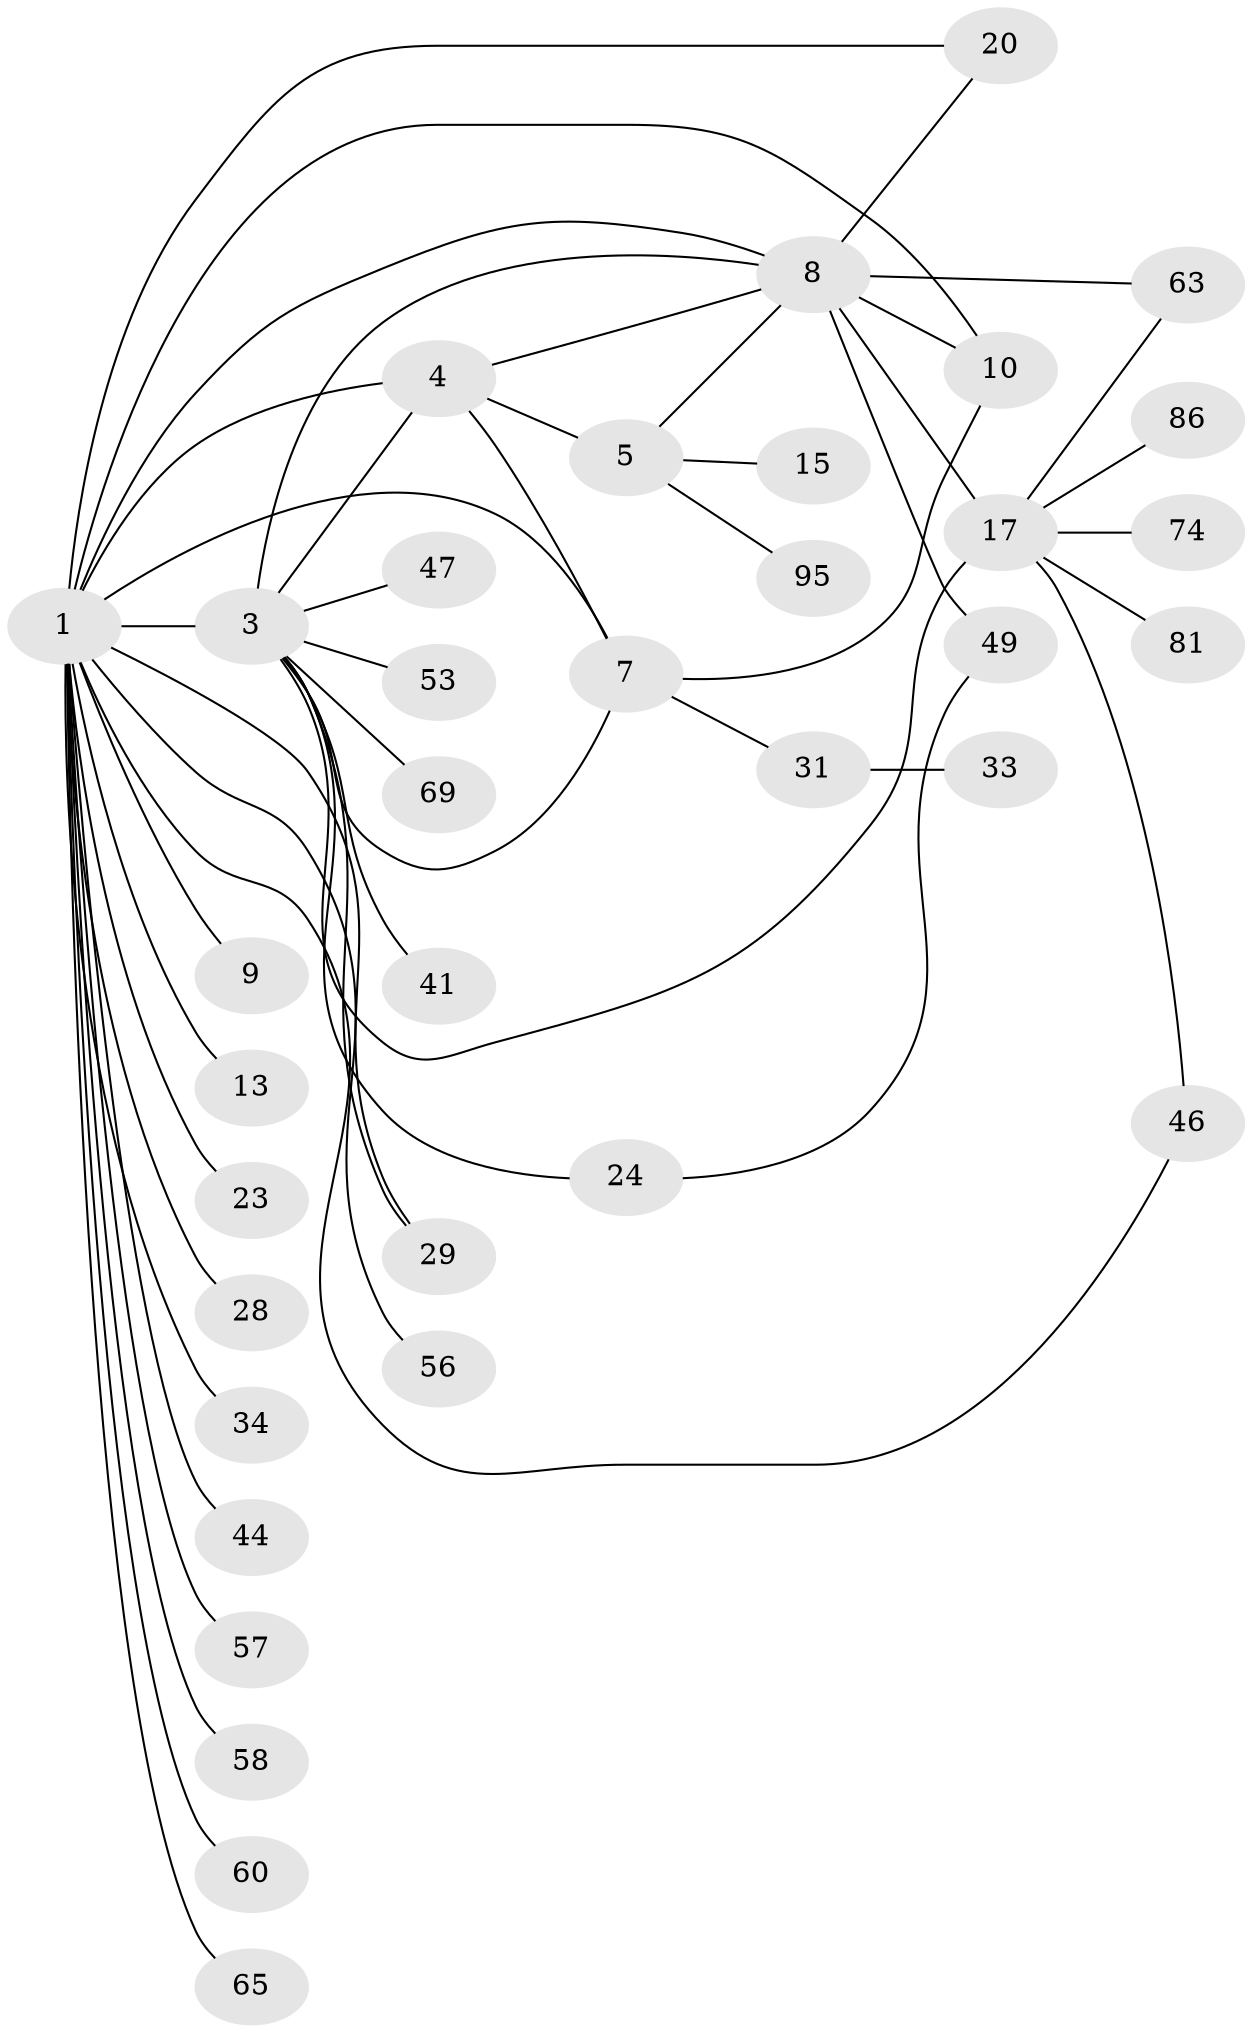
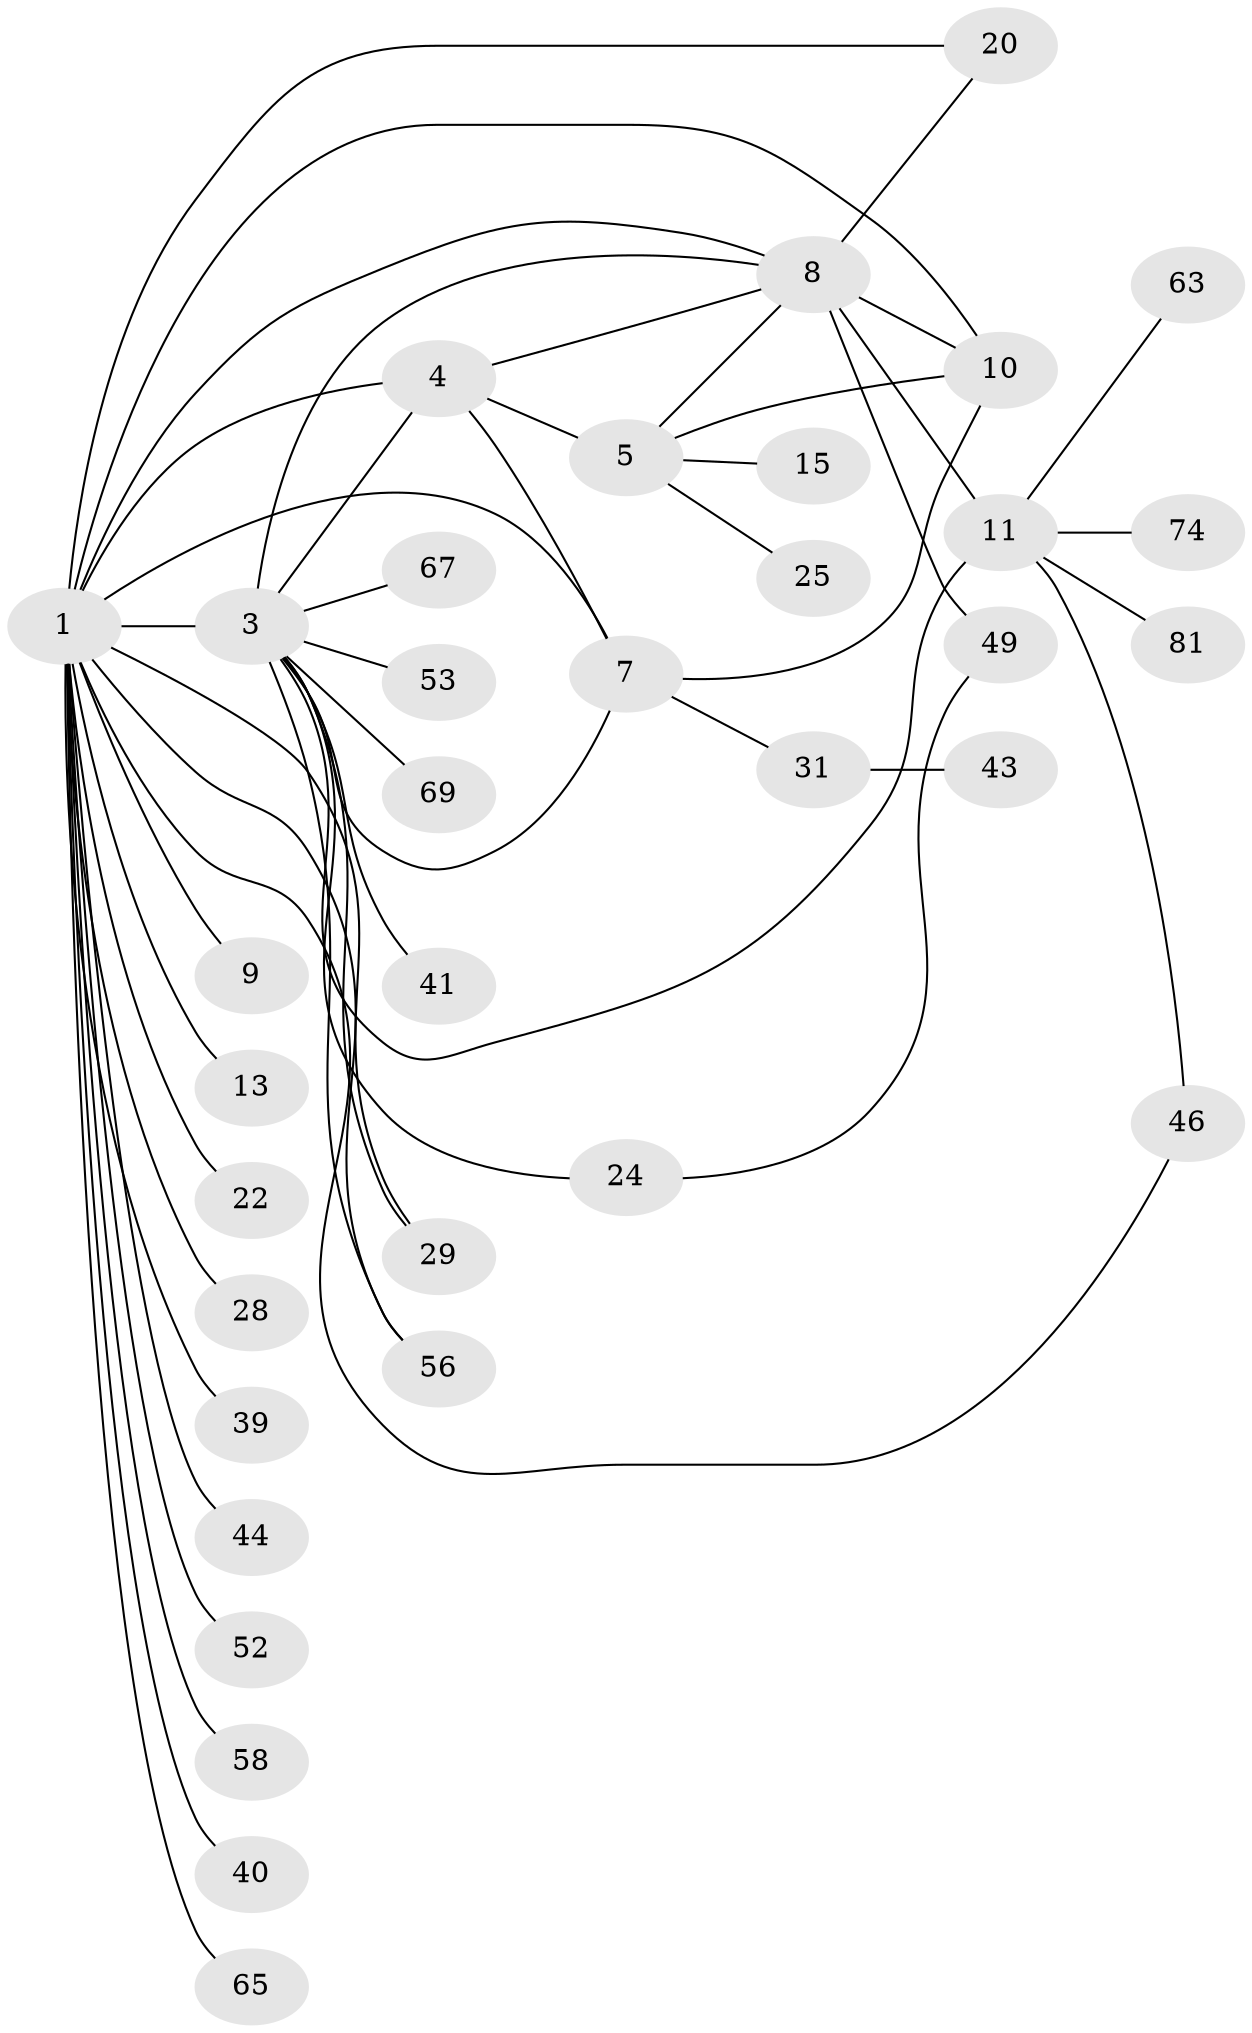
(1001, 280) -> none
none -> (807, 398)
(1188, 420) -> none
(1001, 533) -> (1001, 533)
(439, 570) -> (439, 570)
(813, 578) -> (813, 578)
(1001, 770) -> (1001, 770)
none -> (328, 1057)
(252, 1200) -> (252, 1200)
(252, 1425) -> (252, 1425)
(252, 1650) -> (252, 1650)
(252, 1875) -> (252, 1875)
